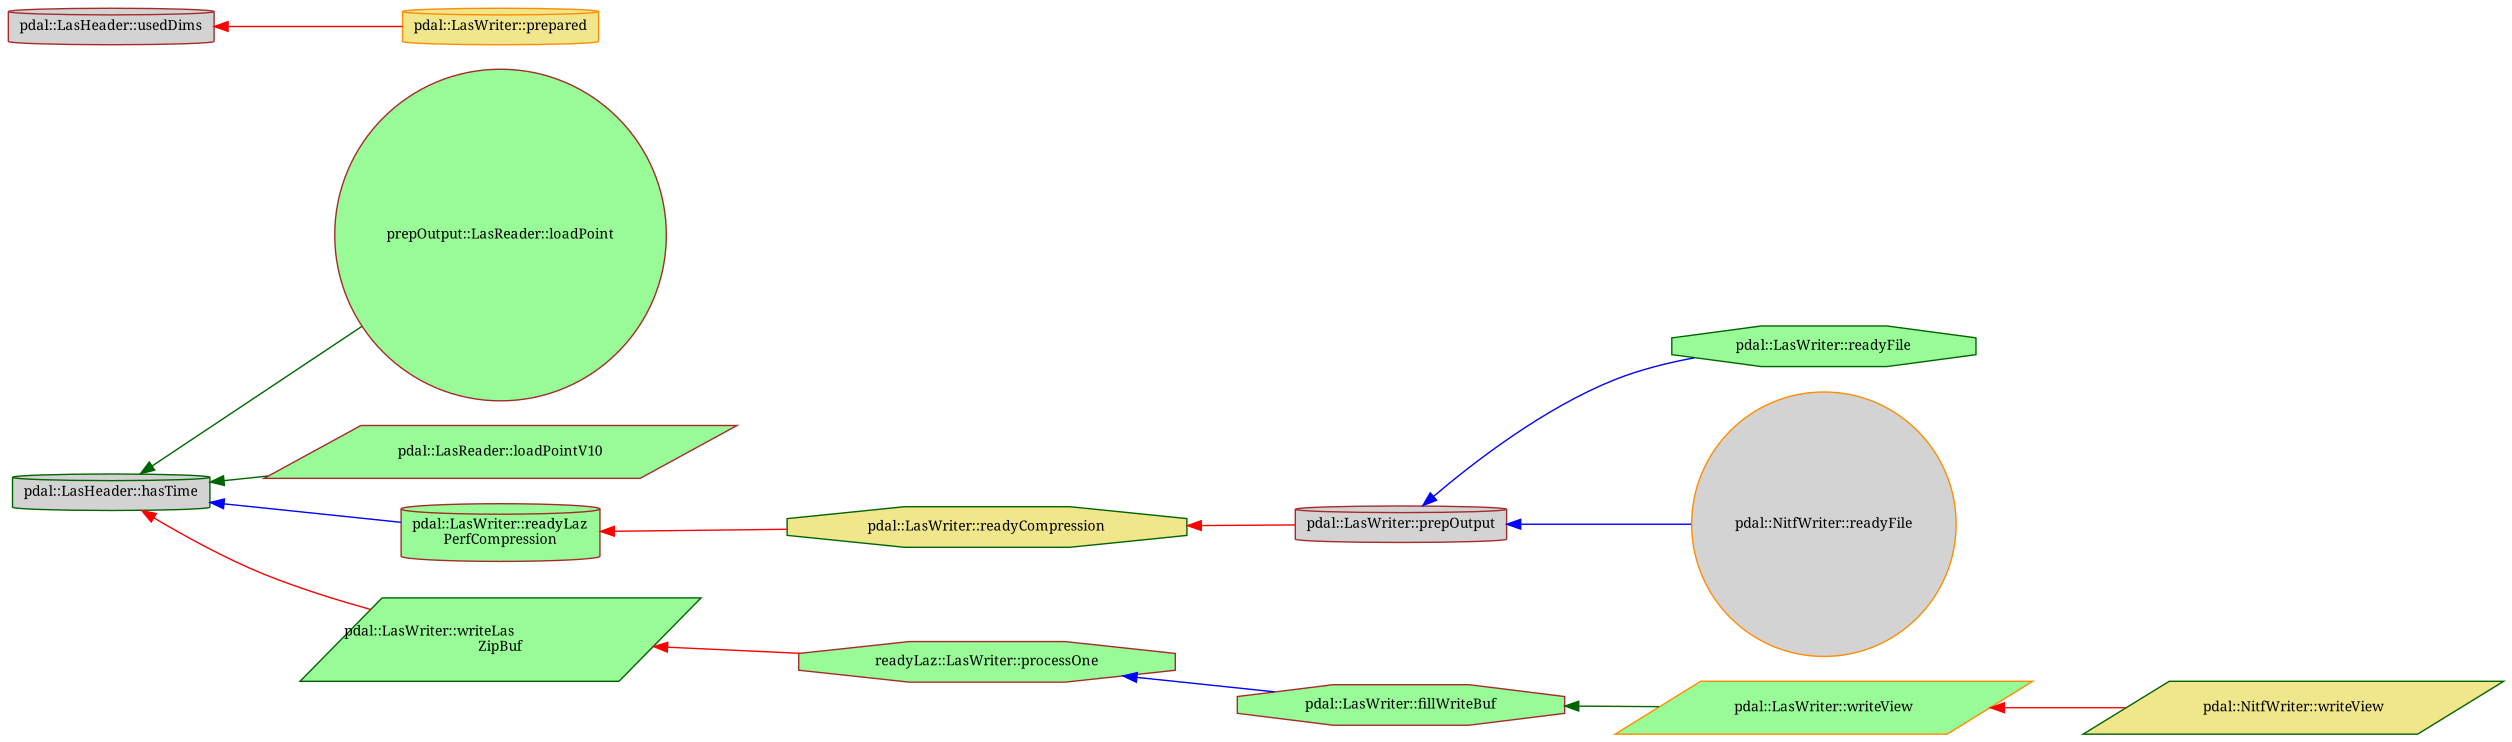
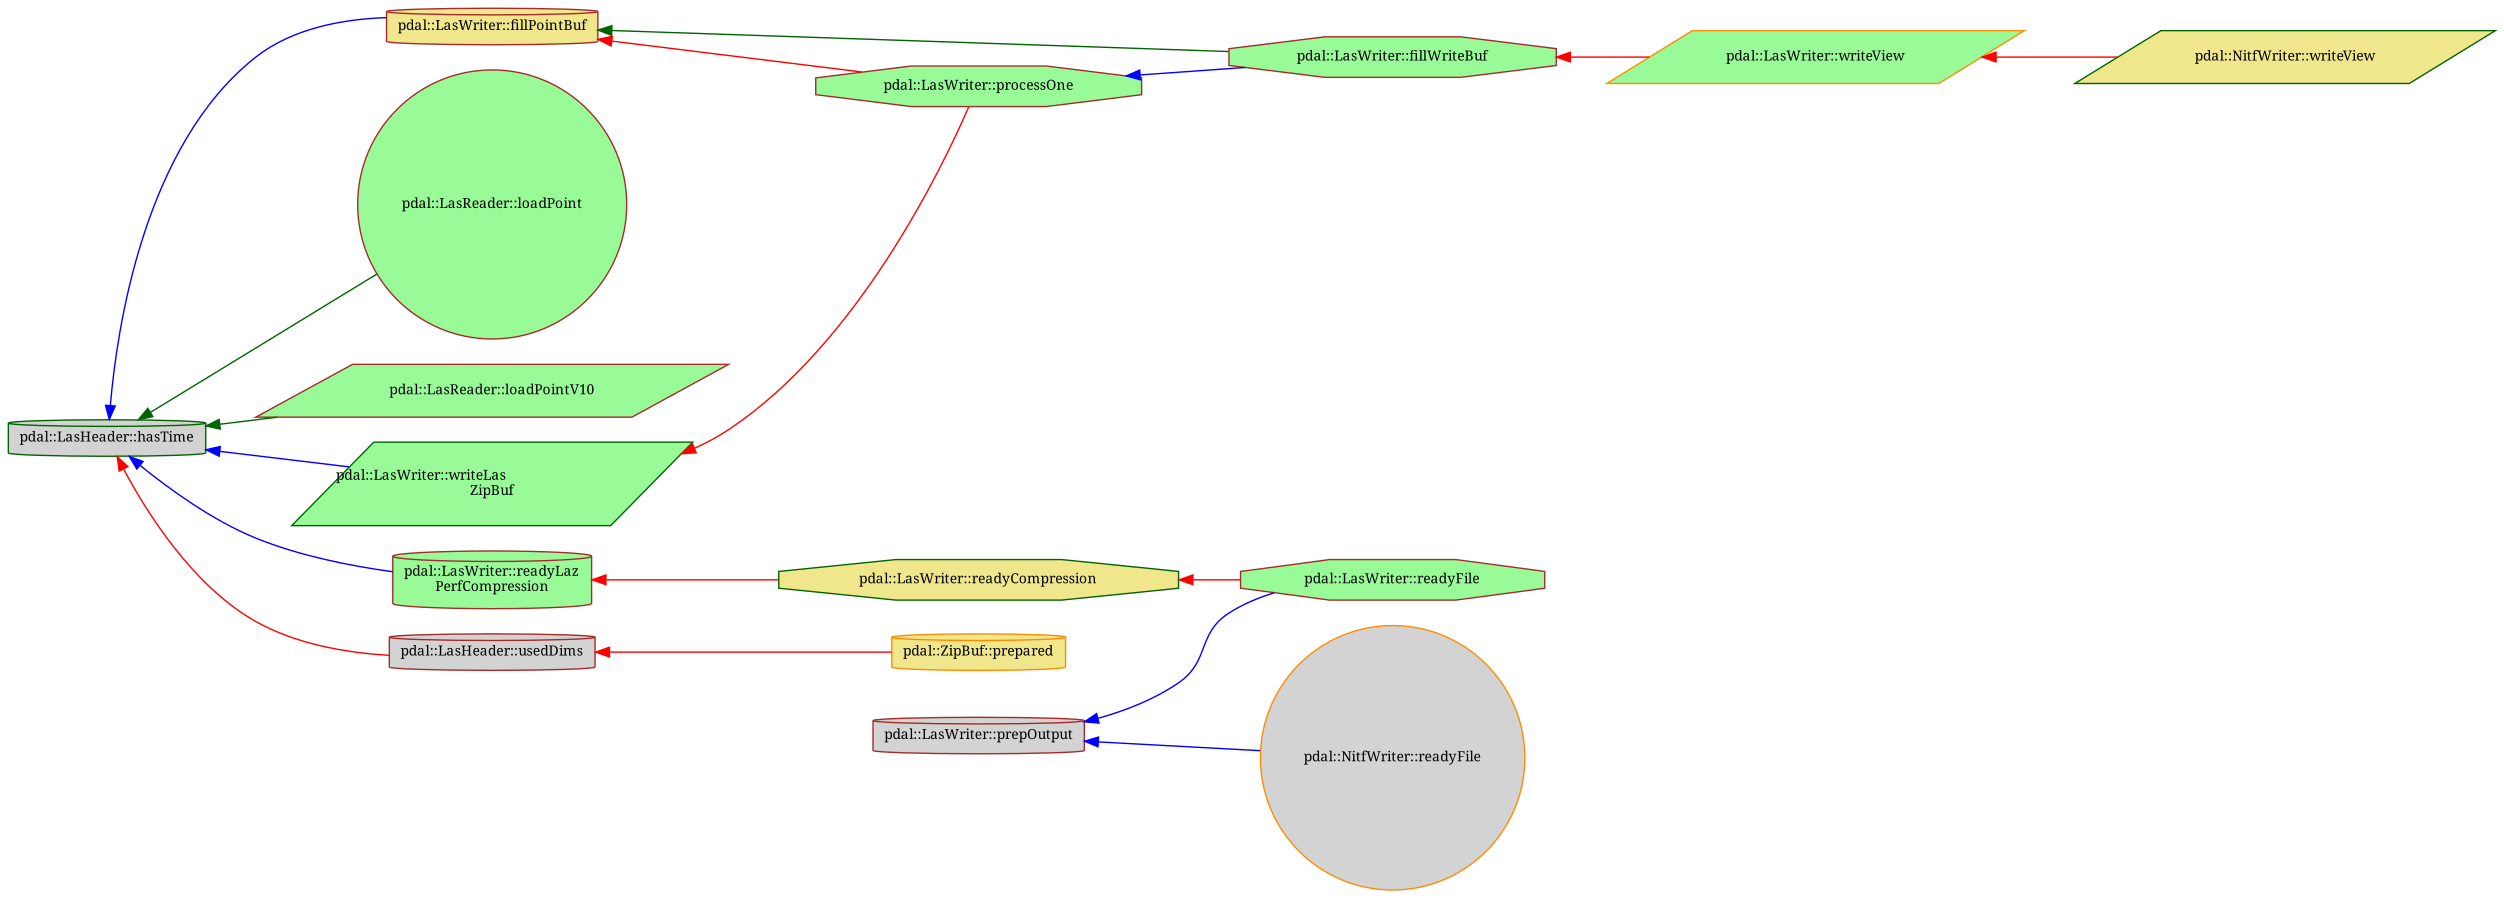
(501, 26) -> (979, 652)
none -> (492, 27)
(501, 235) -> (492, 204)
(1824, 346) -> (1393, 580)
(1248, 525) -> (1216, 580)
(259, 572) -> (285, 459)
none -> (229, 603)
(987, 662) -> (979, 86)
(1619, 706) -> (1610, 57)
